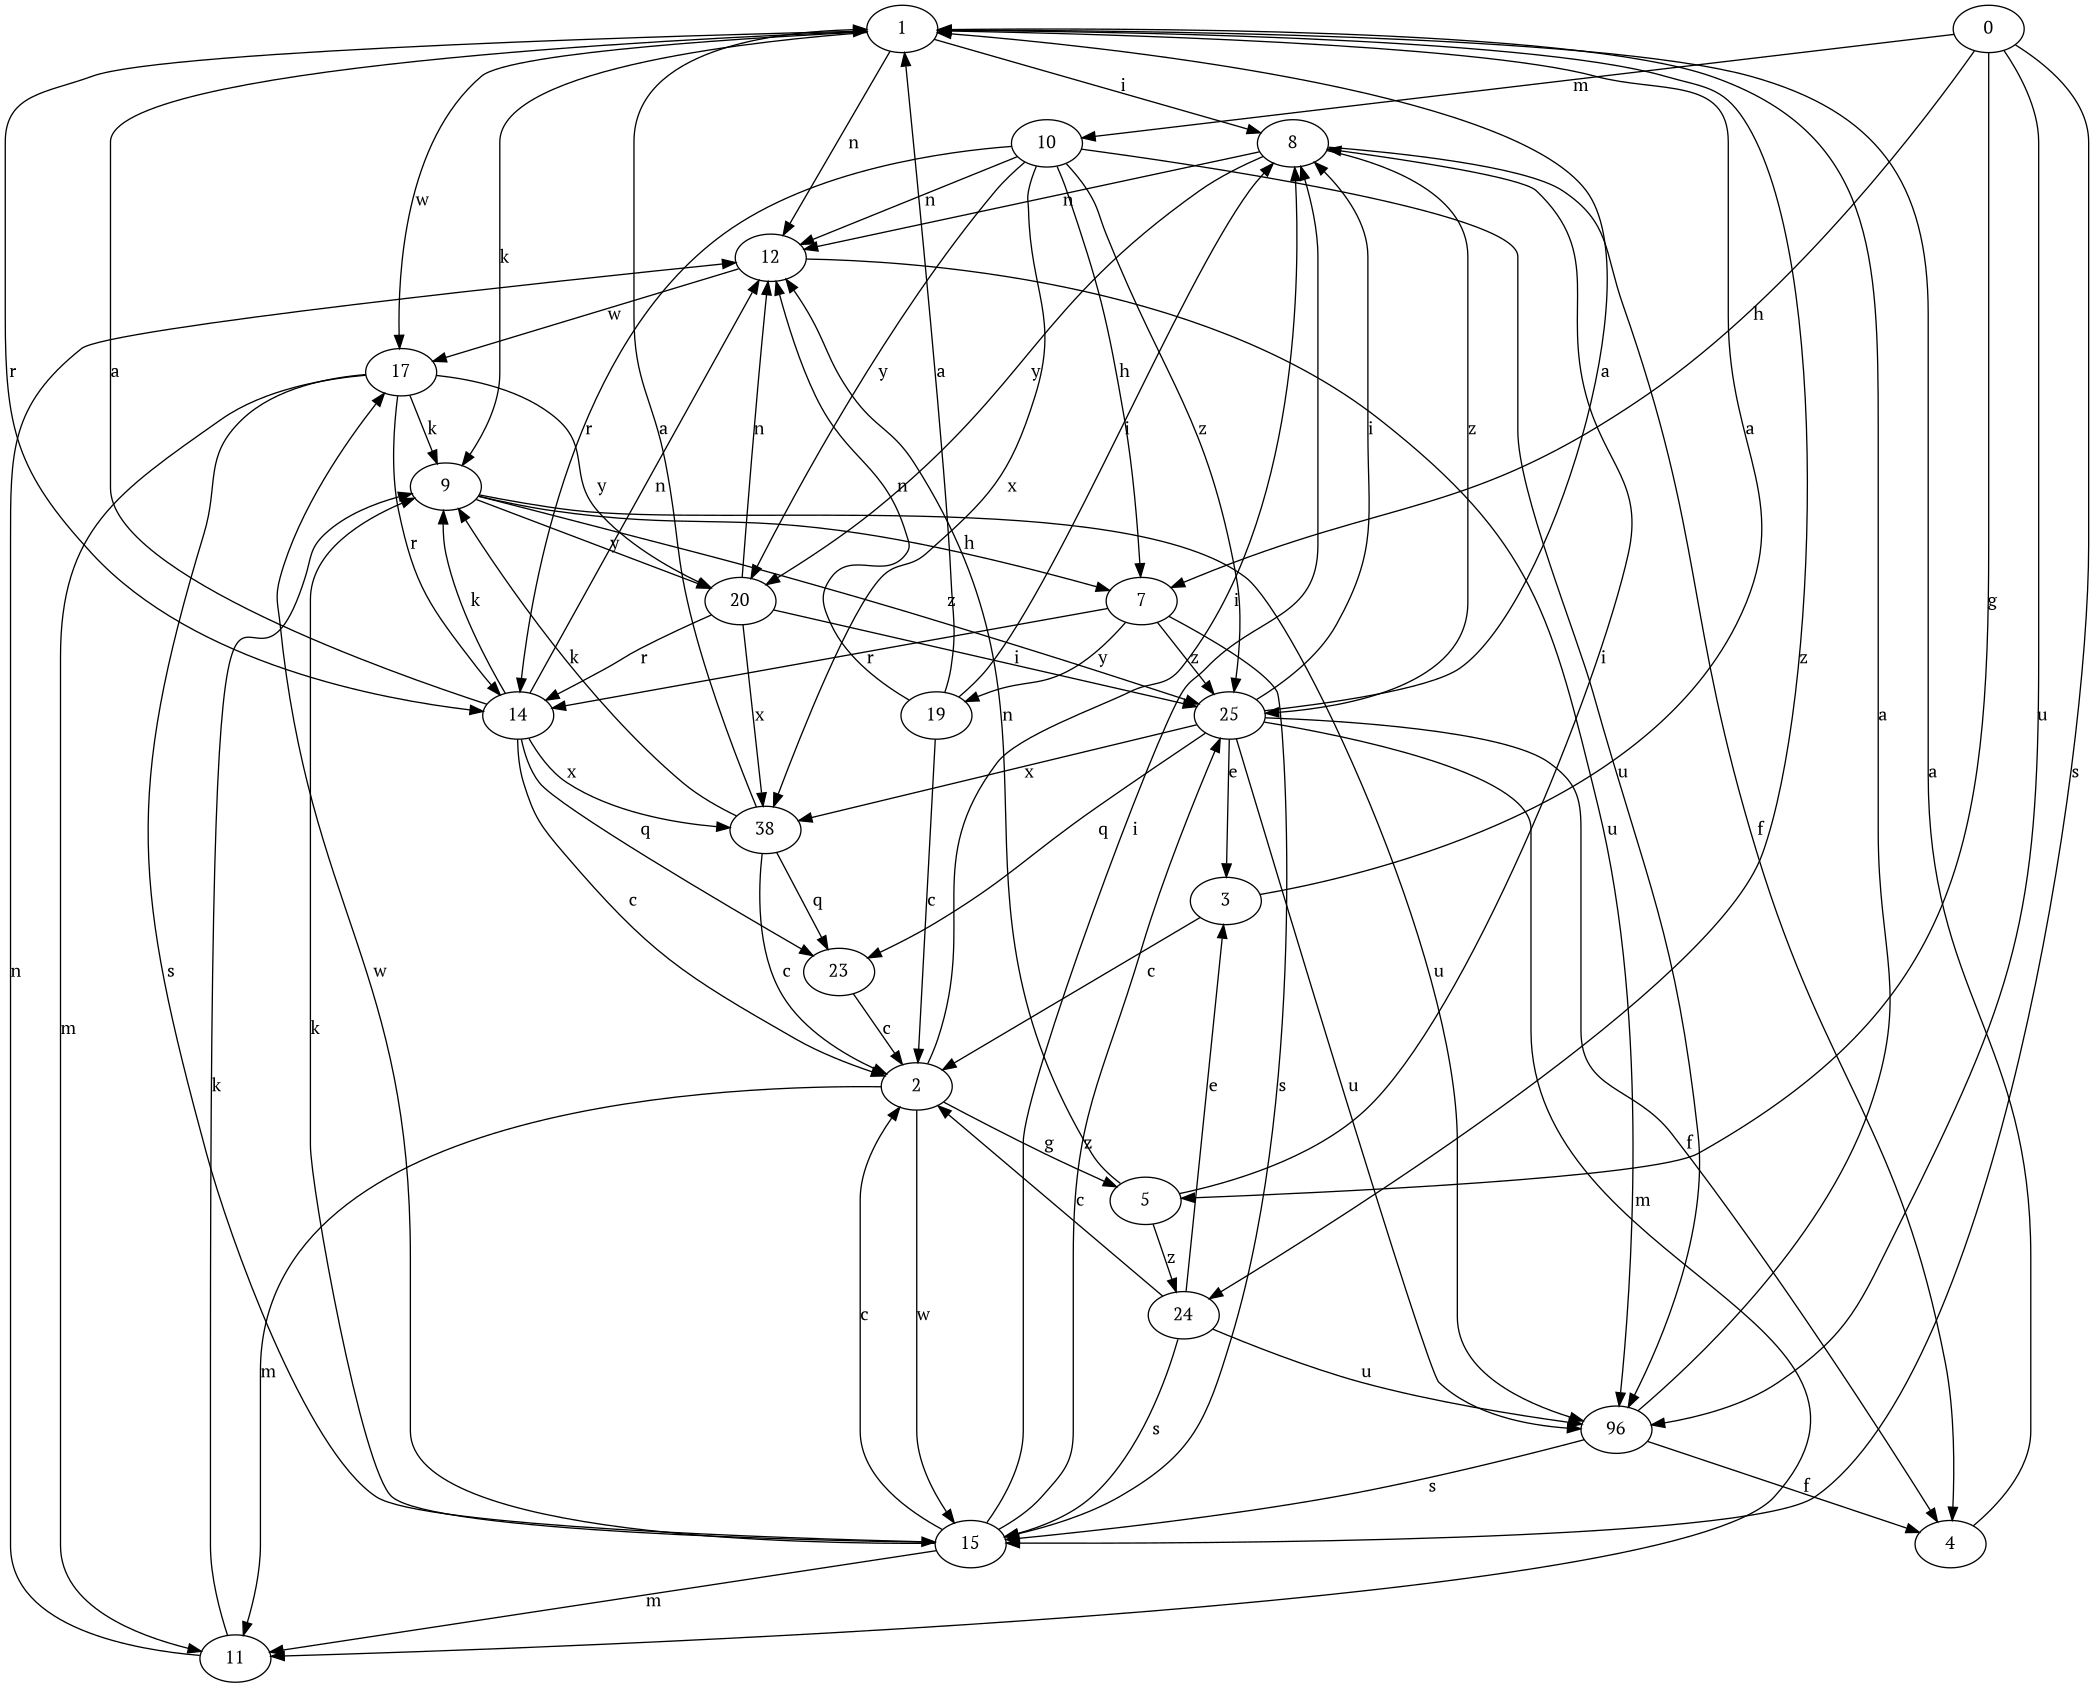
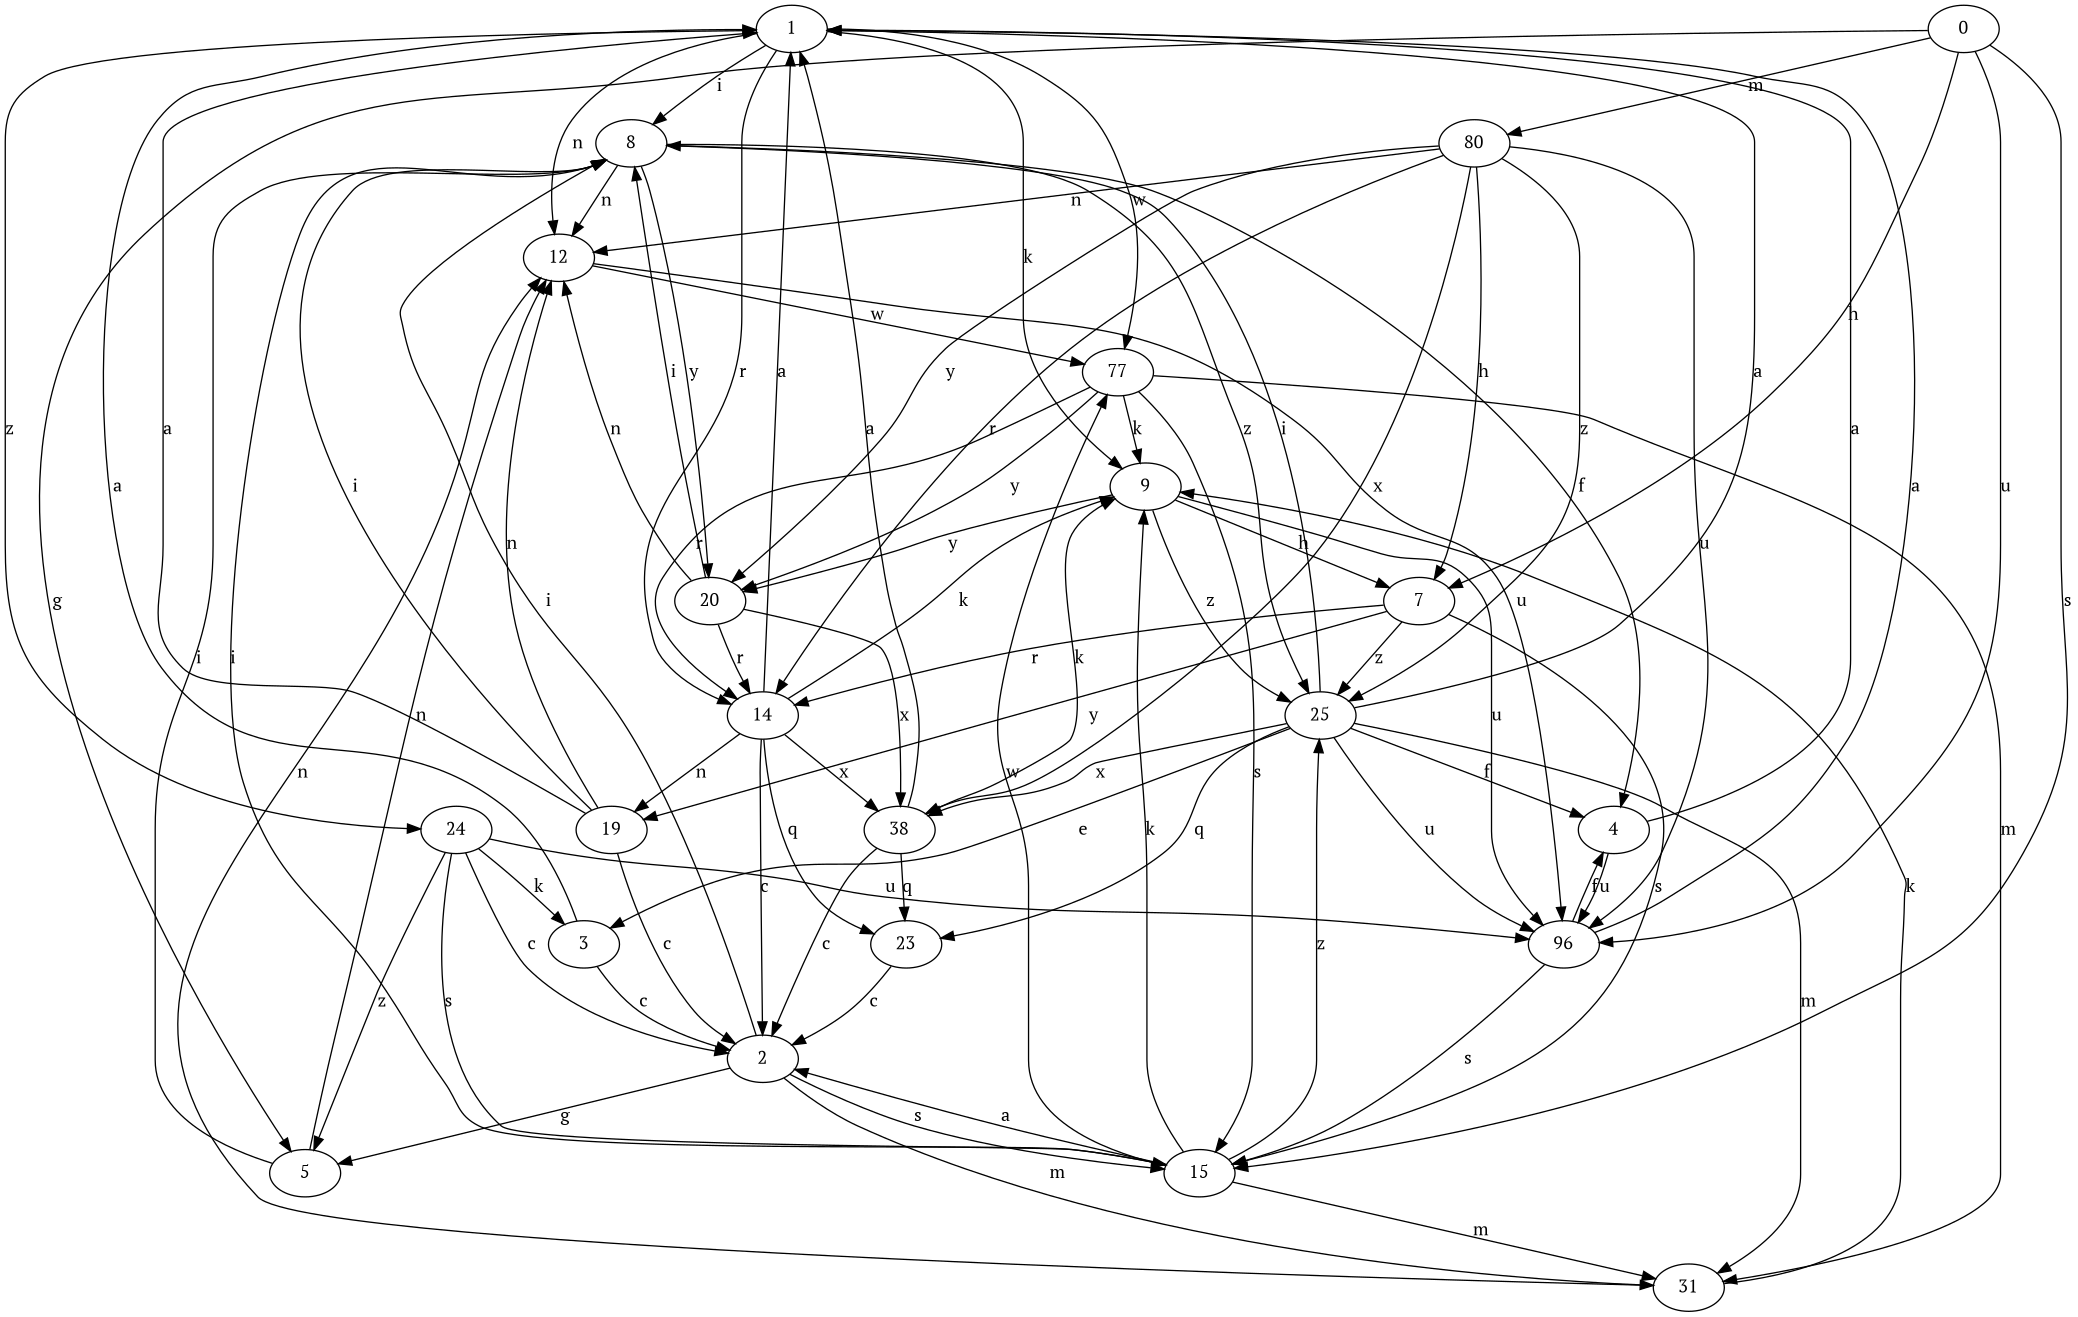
(1047, 143) -> (1474, 143)
(401, 372) -> (1118, 372)
(641, 493) -> (693, 769)
(979, 657) -> (668, 379)
none -> (1599, 883)
(1213, 1086) -> (539, 887)
(1162, 1252) -> (377, 993)
(865, 1315) -> (1006, 1116)
(924, 1315) -> (919, 1116)
(235, 1659) -> (1689, 1288)
